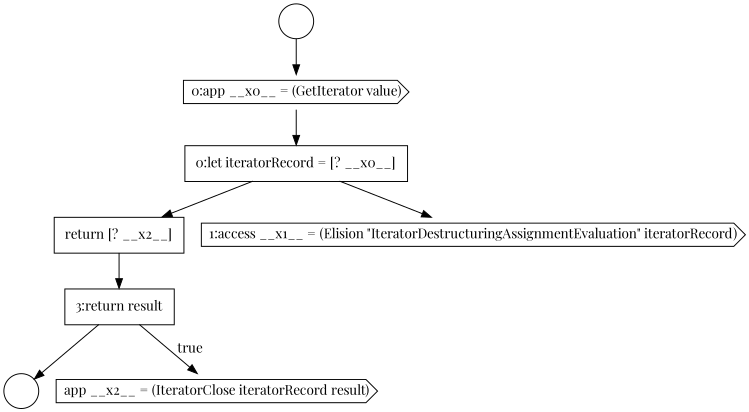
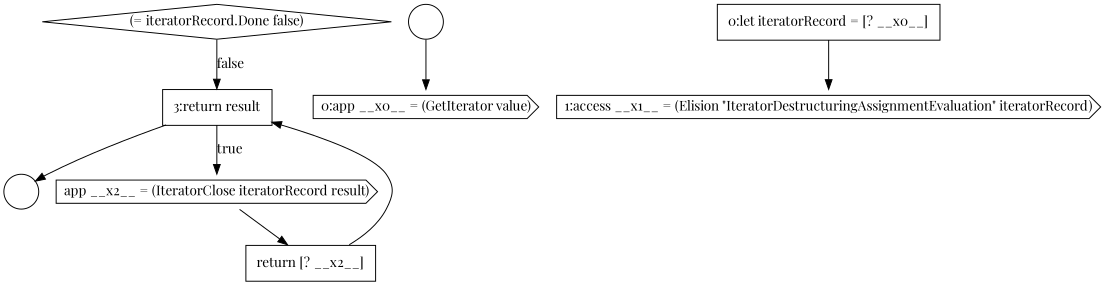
none -> (217, 22)
(296, 123) -> none
(212, 197) -> (260, 224)
